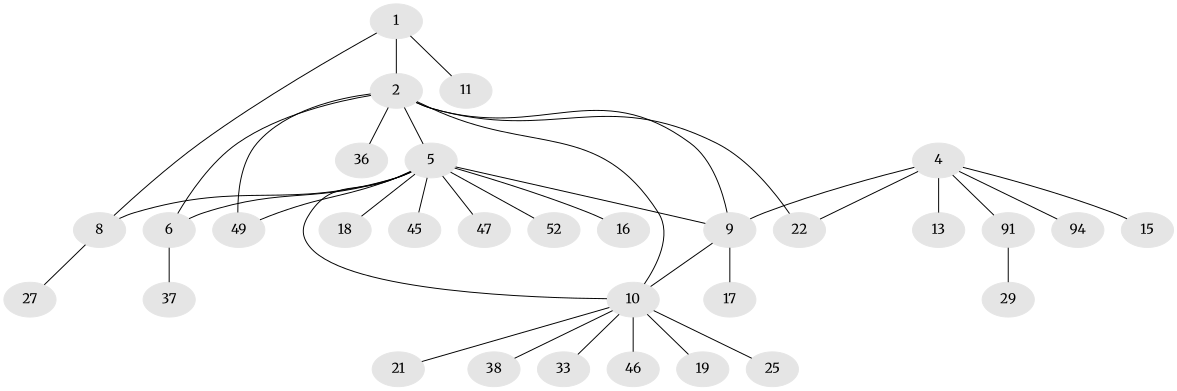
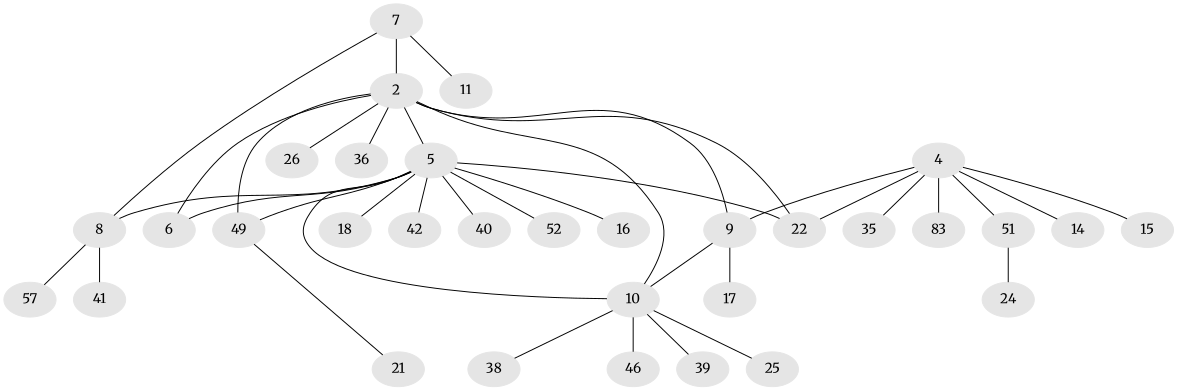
(396, 21) -> (396, 21)
none -> (292, 160)
(581, 195) -> (620, 181)
(415, 230) -> (415, 230)
(484, 230) -> (484, 230)
none -> (869, 230)
(939, 230) -> (939, 230)
(1008, 230) -> (1008, 230)
(1078, 230) -> (1078, 230)
(30, 300) -> (30, 300)
none -> (100, 300)
(169, 300) -> none
(1008, 300) -> (1008, 300)
(516, 335) -> (318, 300)
(564, 369) -> none
(703, 369) -> (703, 369)
